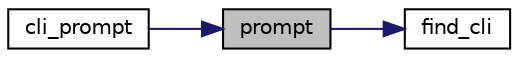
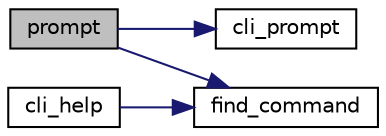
(175, 29) -> (156, 29)
(457, 29) -> (286, 107)
none -> (64, 107)
